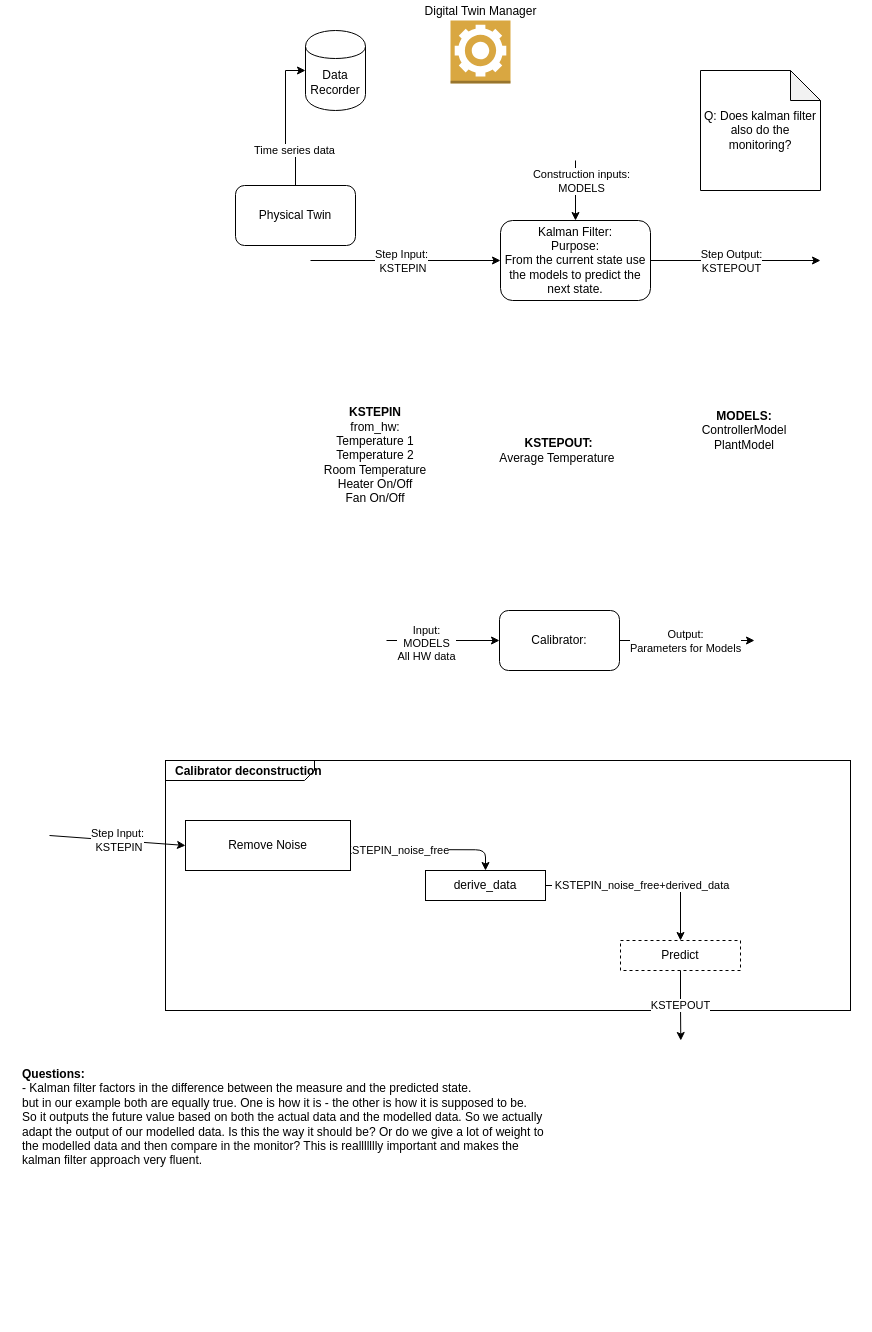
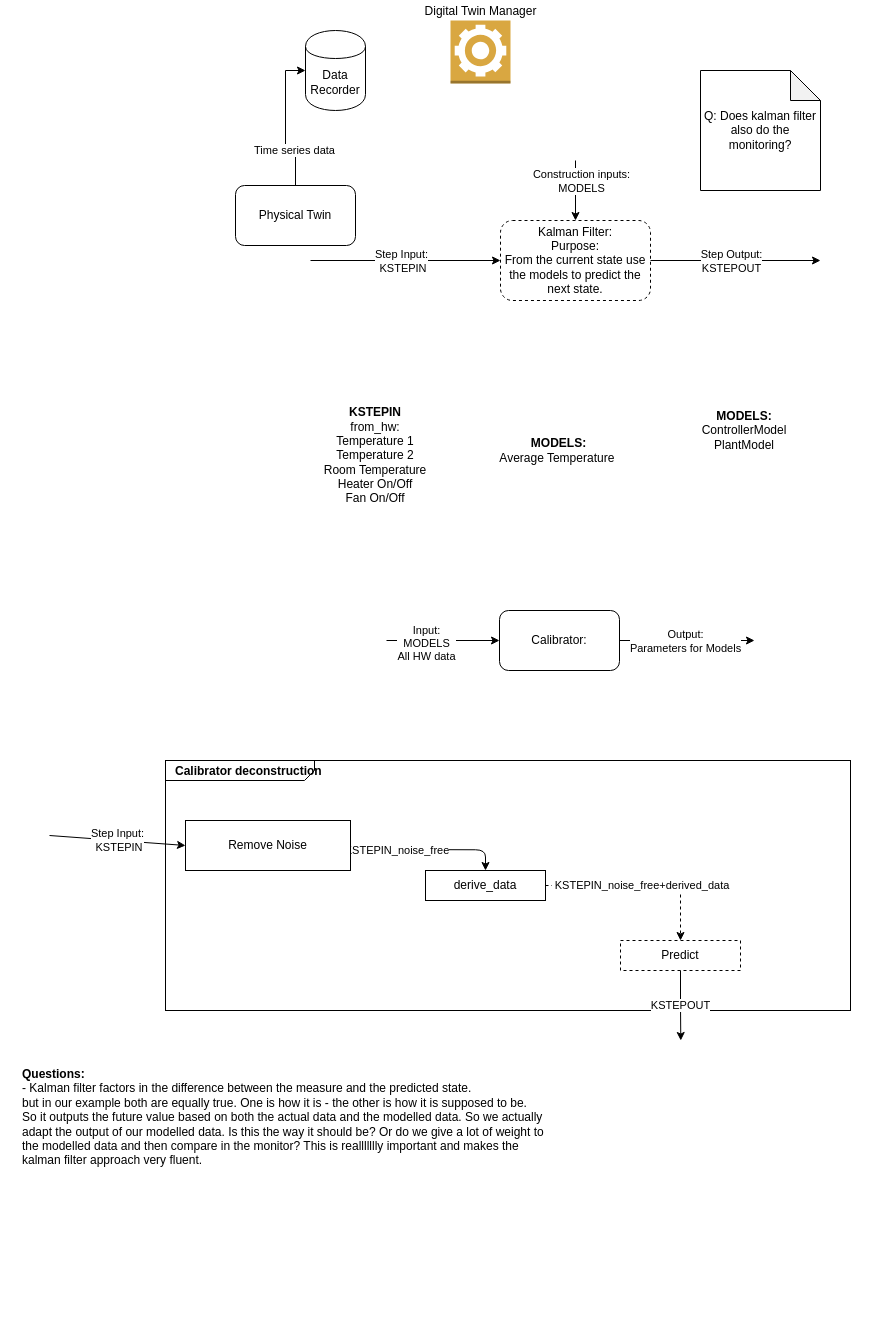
(576, 261) -> (576, 261)
(559, 451) -> (559, 451)
(681, 911) -> (681, 911)
